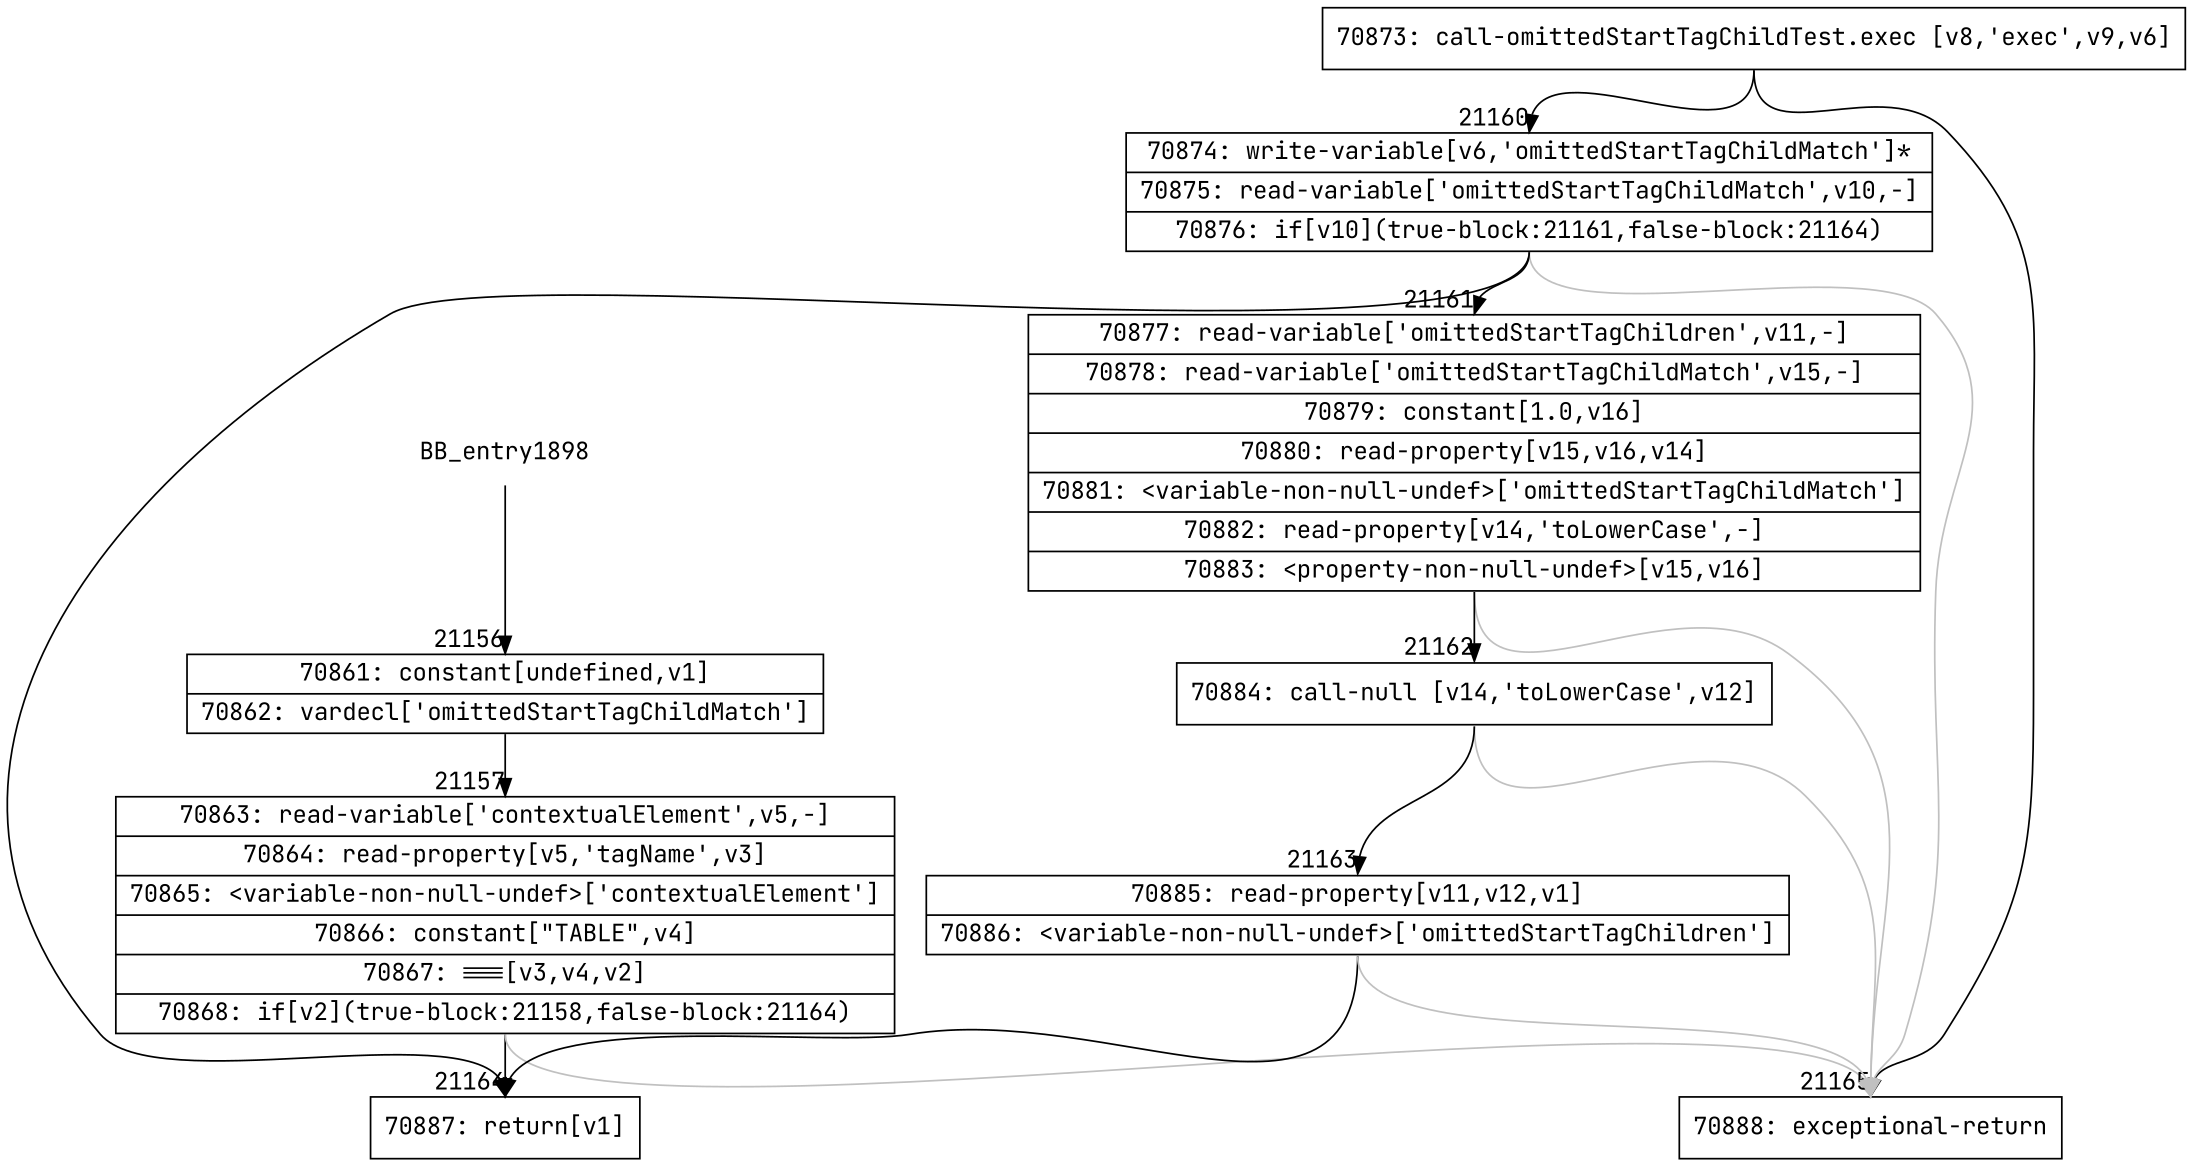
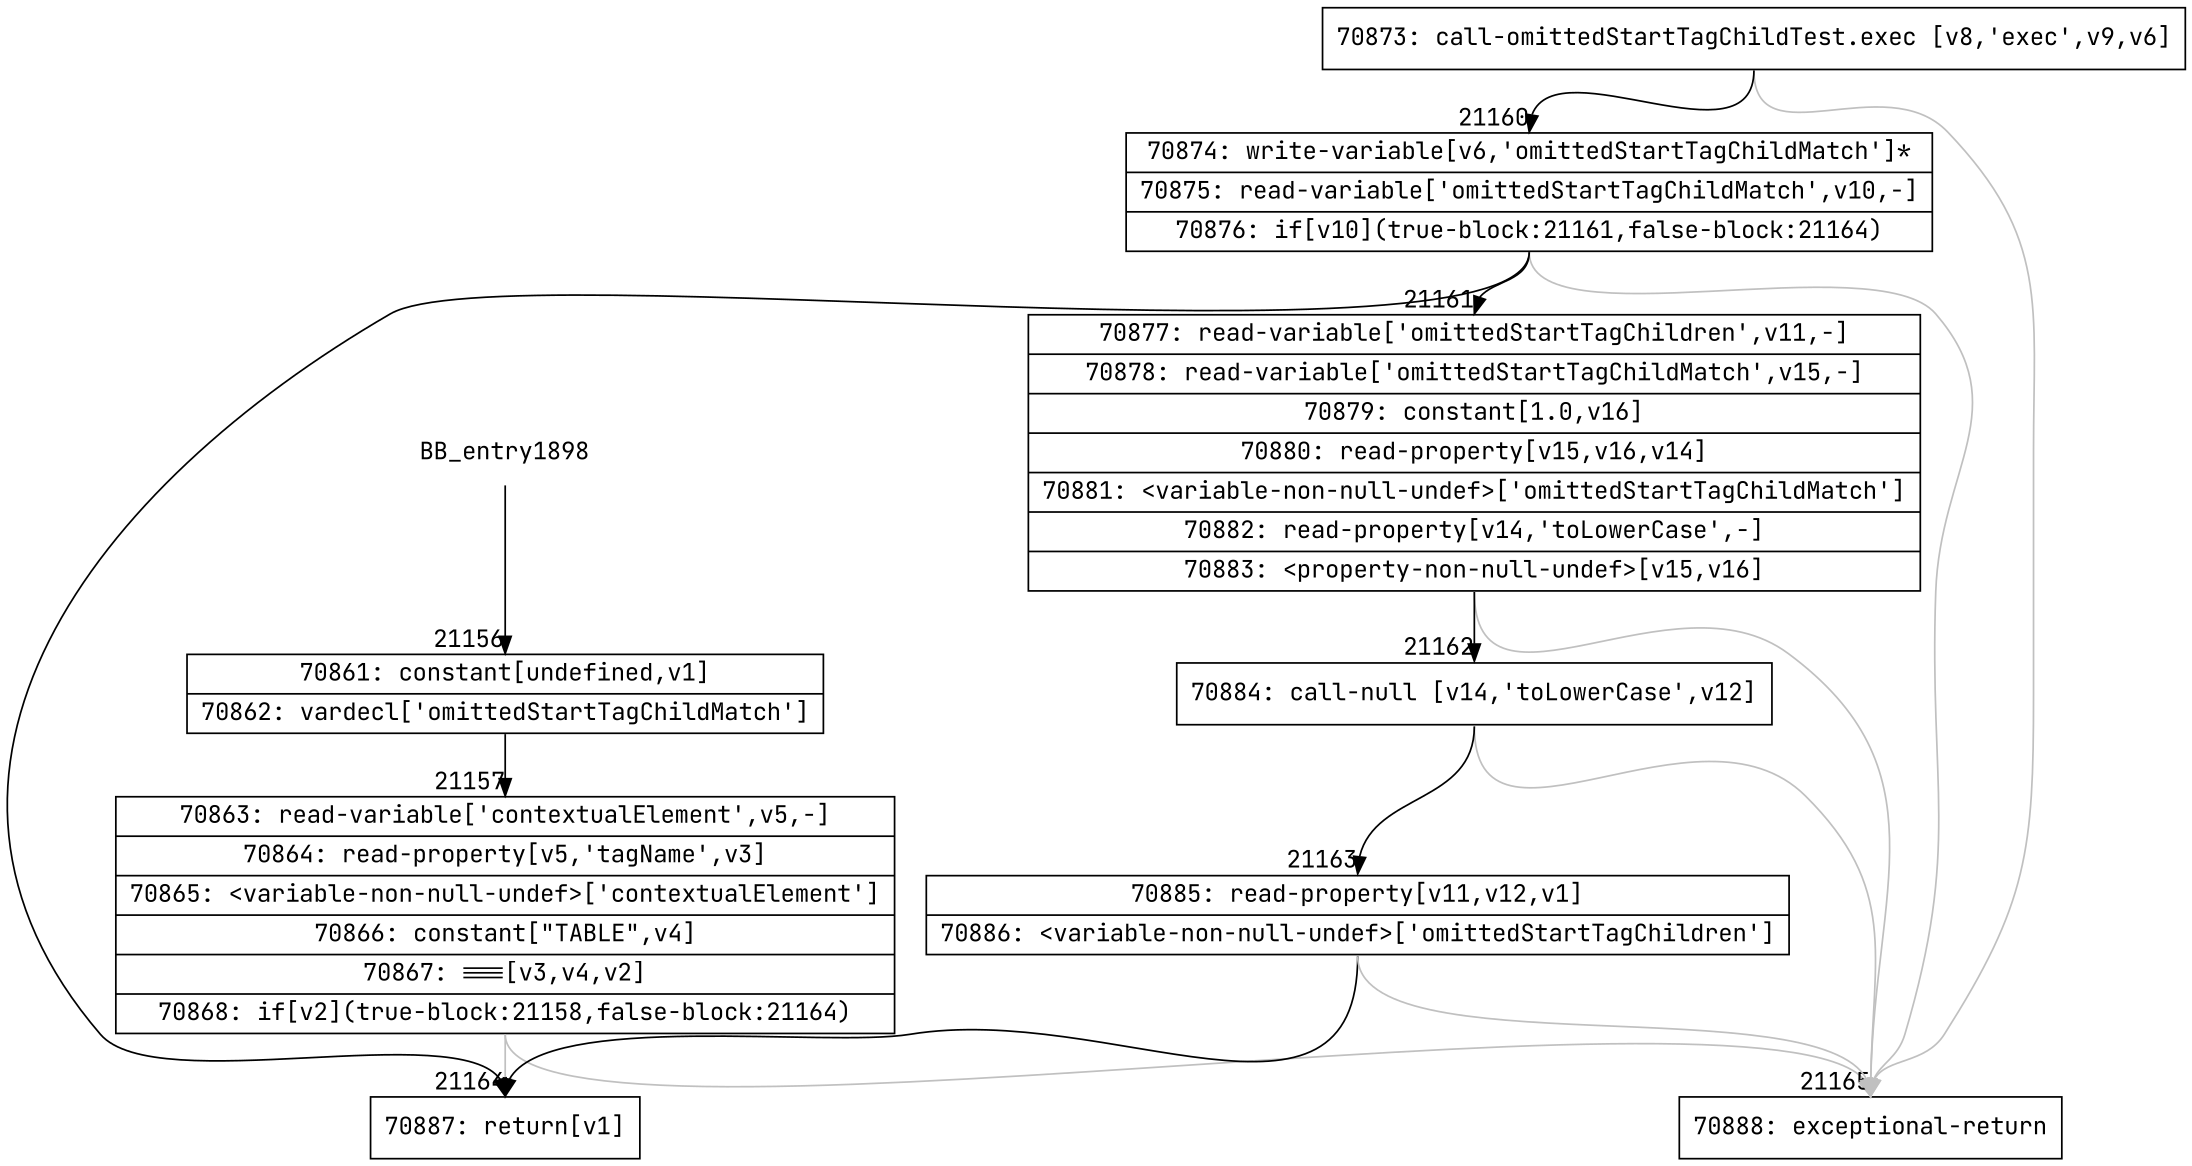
(2033, 510) -> (2033, 510)
(505, 1057) -> (505, 1057)
